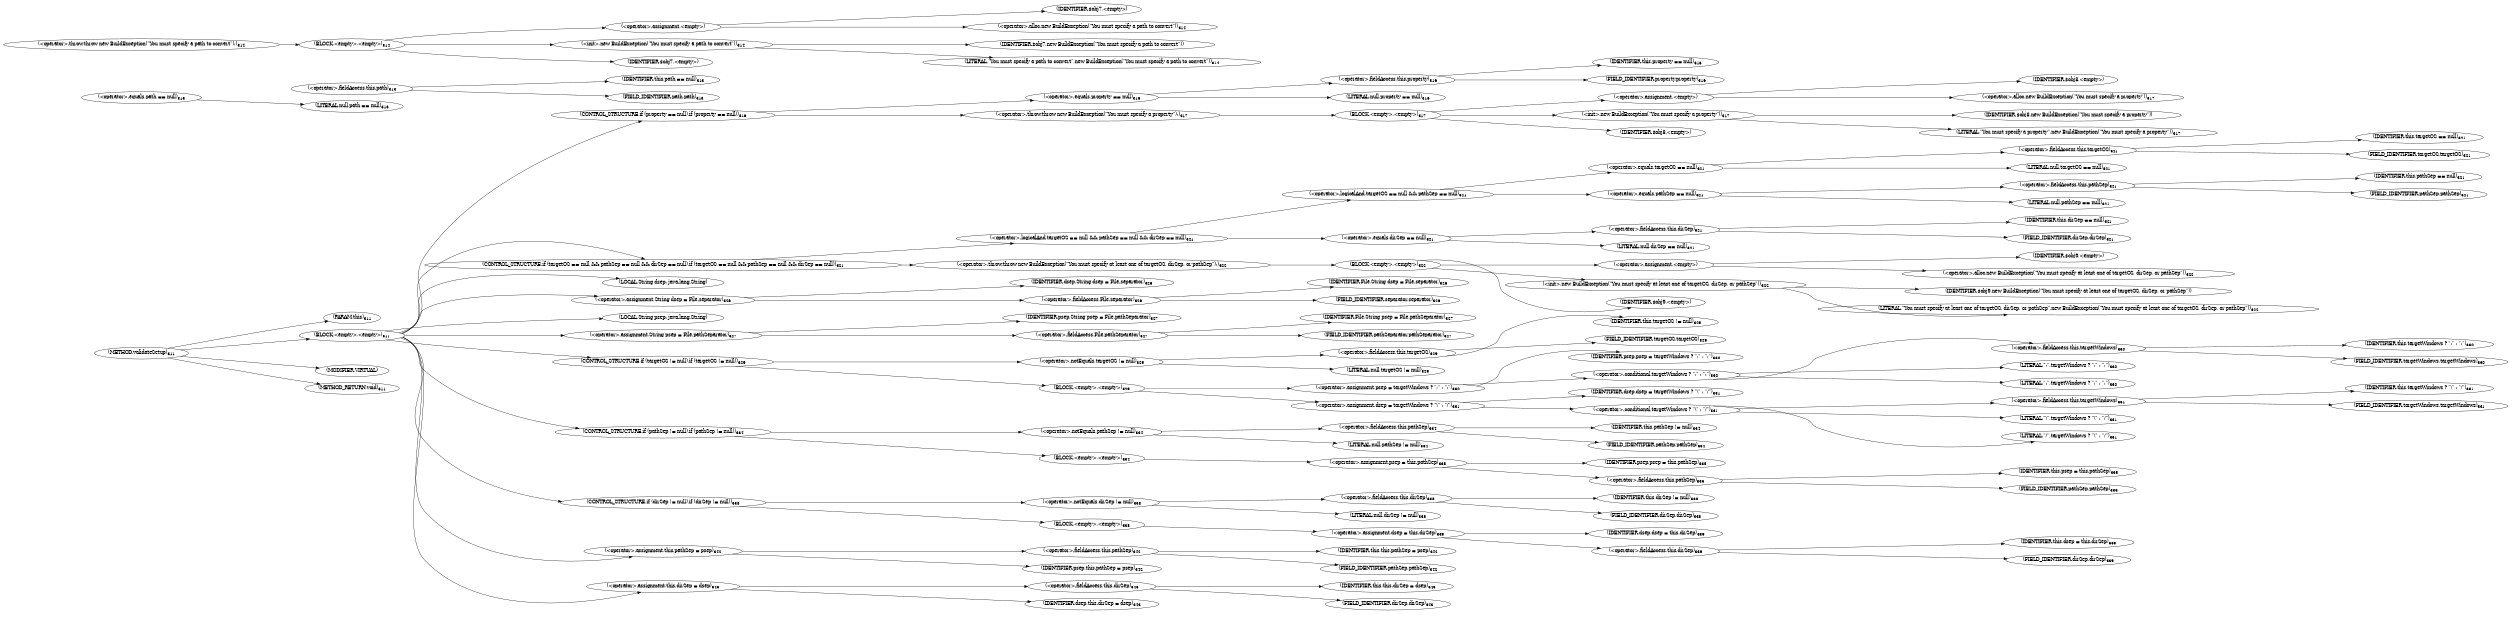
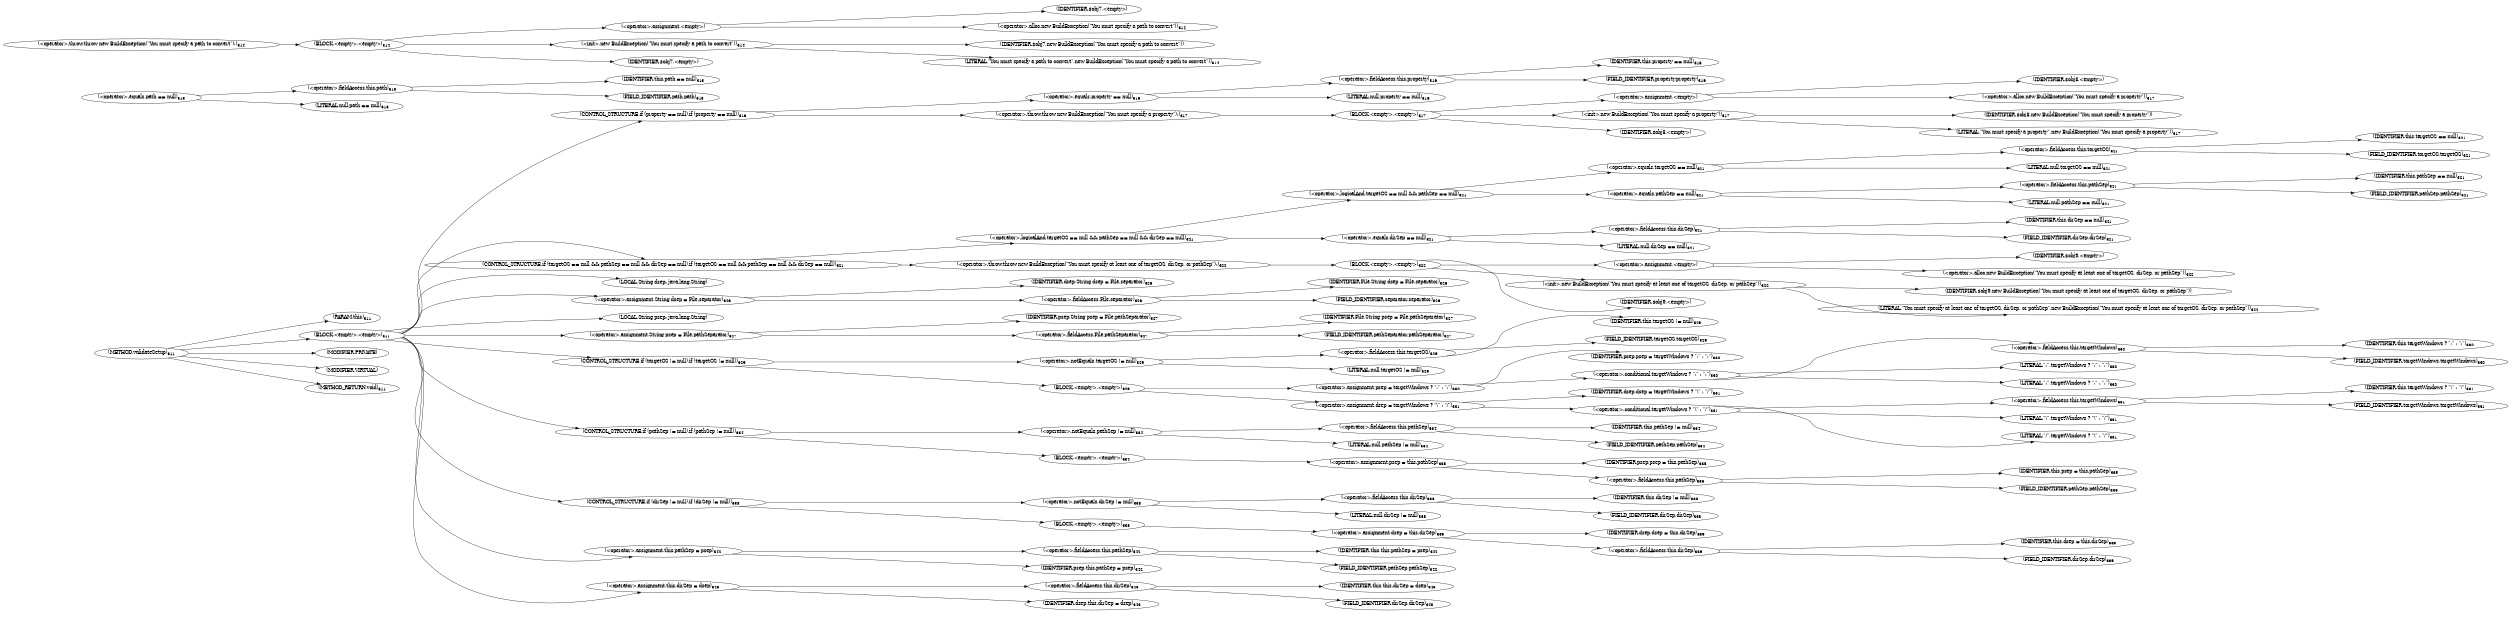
none -> (245, 93)
none -> (352, 353)
